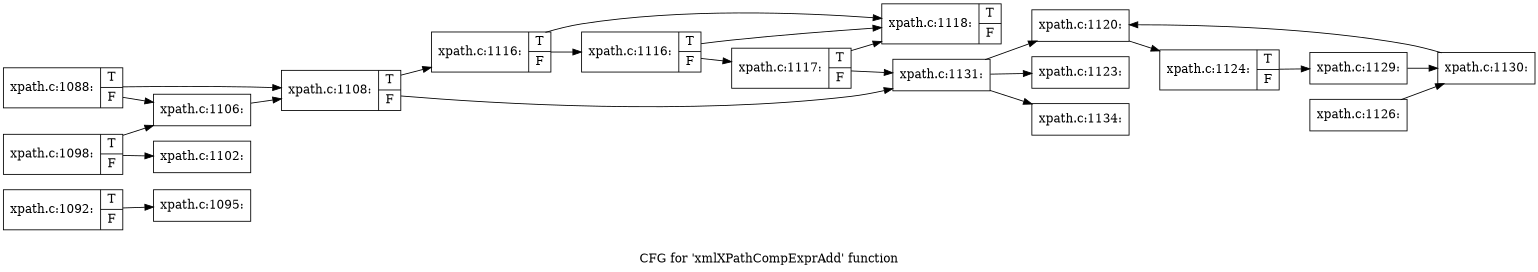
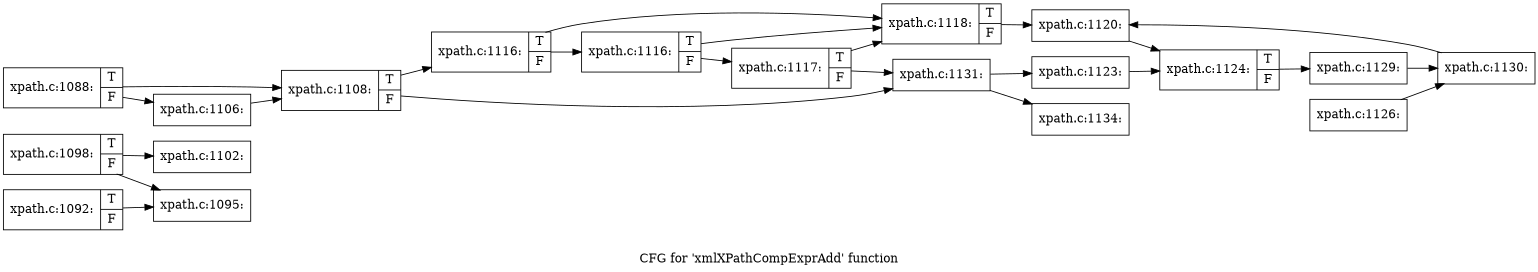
(1007, 52) -> (1012, 25)
none -> (1140, 71)
(134, 132) -> (134, 181)
